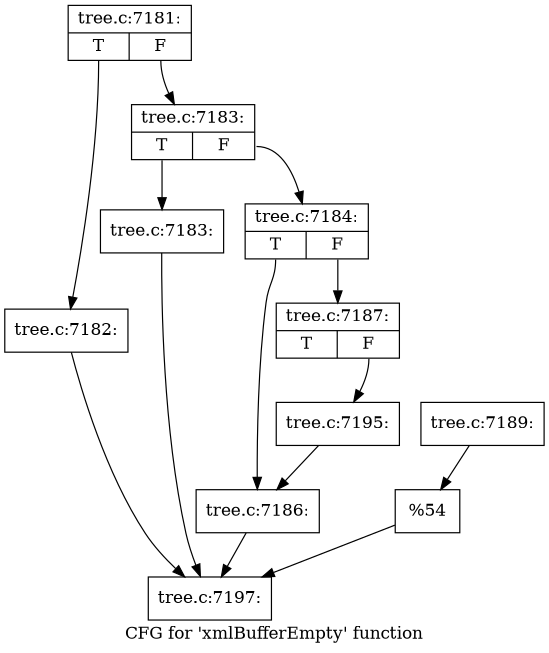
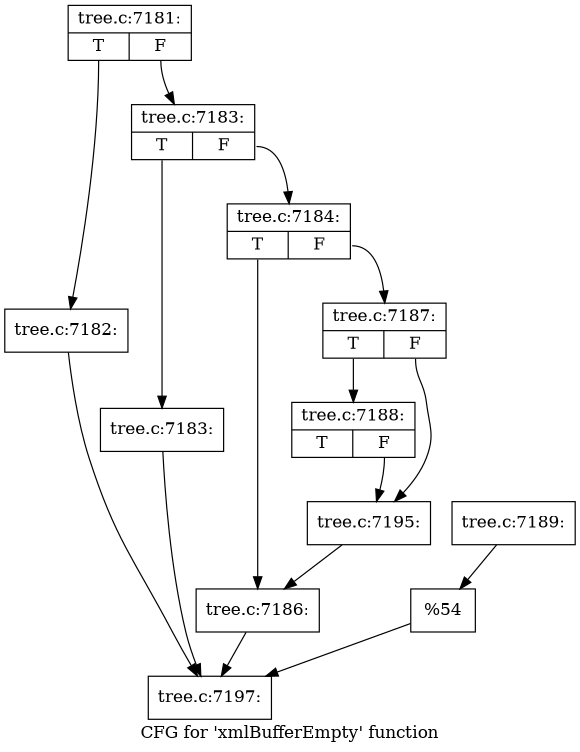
none -> (353, 430)
